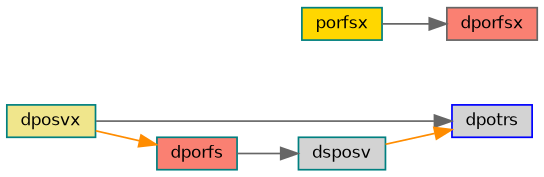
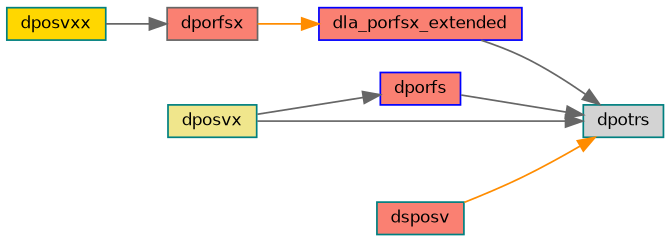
(342, 24) -> (56, 24)
none -> (420, 24)
(492, 121) -> (623, 121)
(118, 136) -> (310, 106)
(197, 154) -> (420, 89)
(259, 154) -> (514, 104)
(342, 154) -> (420, 218)
